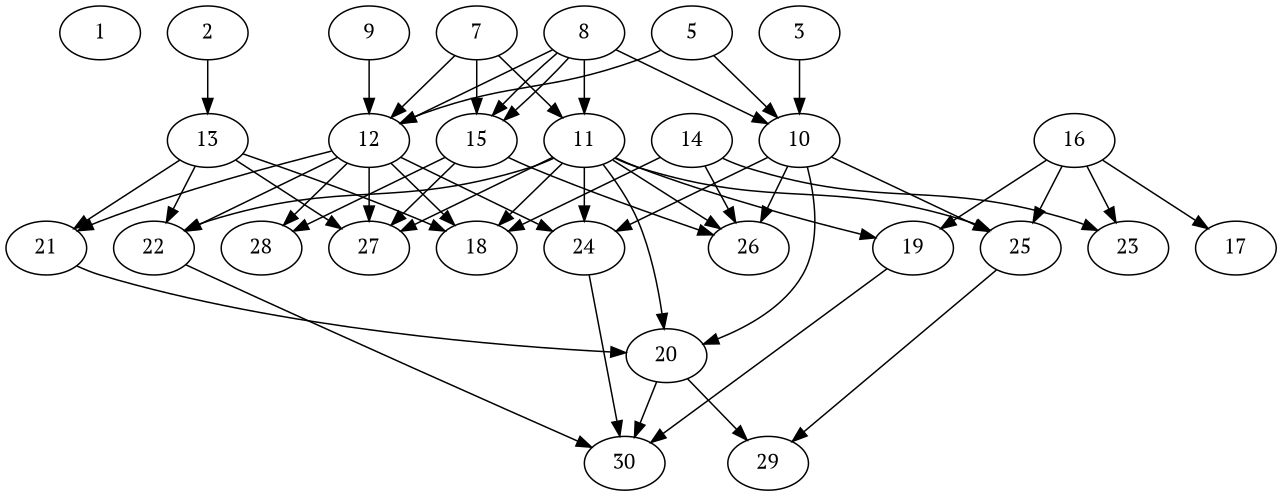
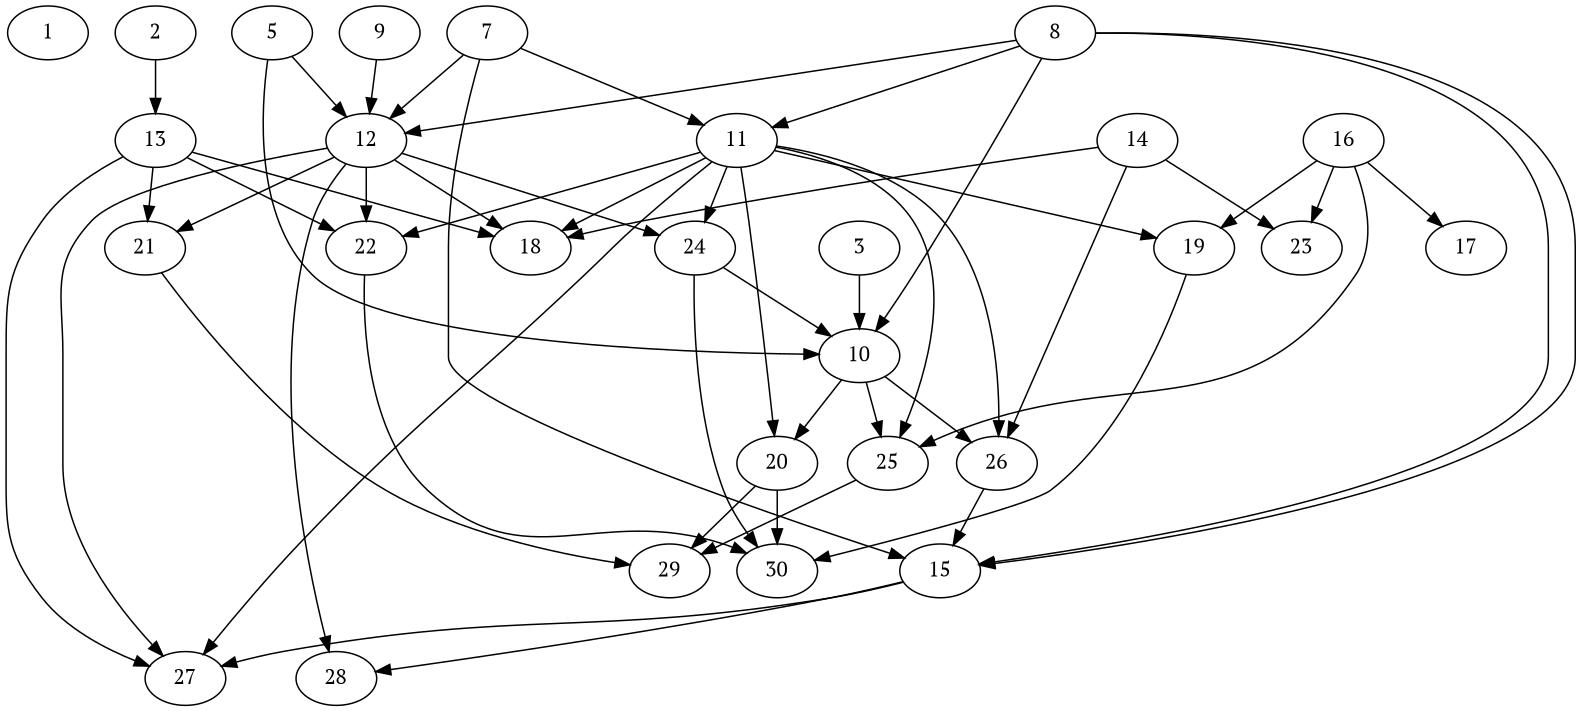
(603, 196) -> (973, 508)
(689, 196) -> (771, 298)
(341, 326) -> (355, 470)
